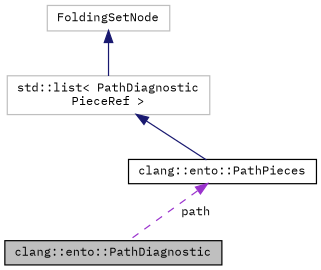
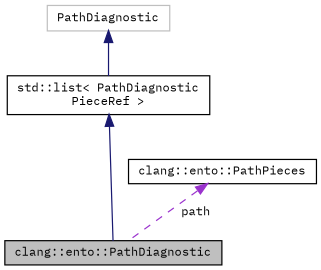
(109, 18) -> (109, 18)
(109, 95) -> (109, 95)
(176, 140) -> (111, 184)
